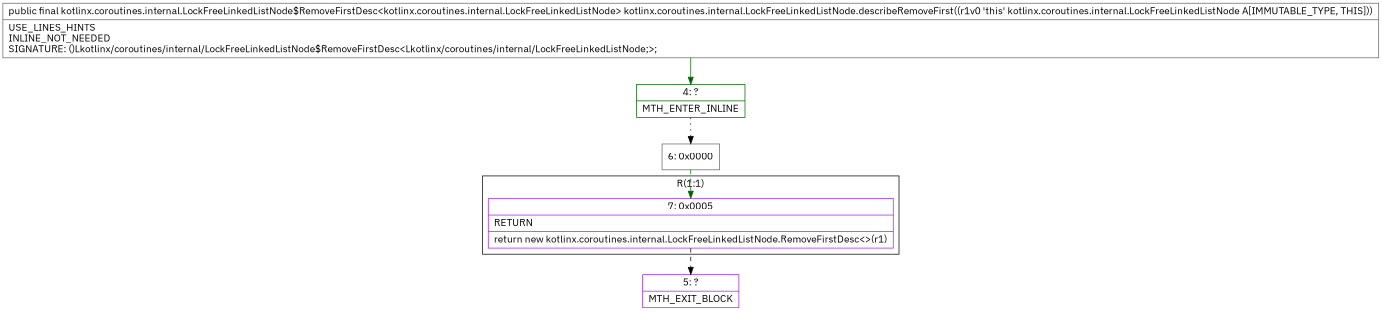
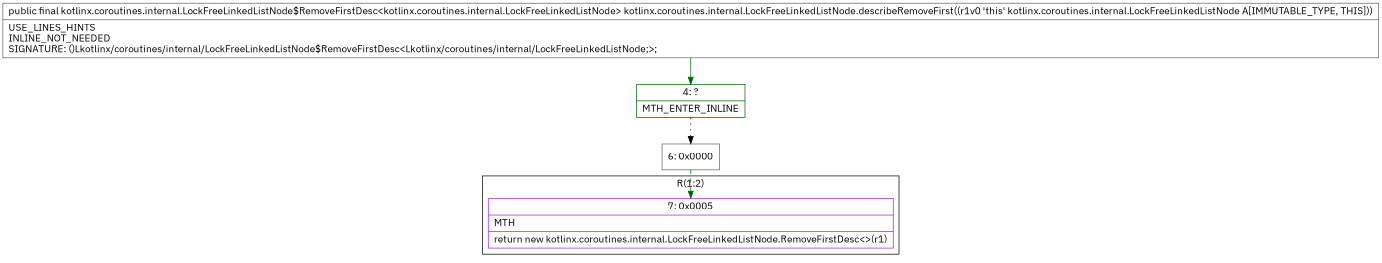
(691, 184) -> (691, 184)
(514, 223) -> (505, 223)
(691, 291) -> none
